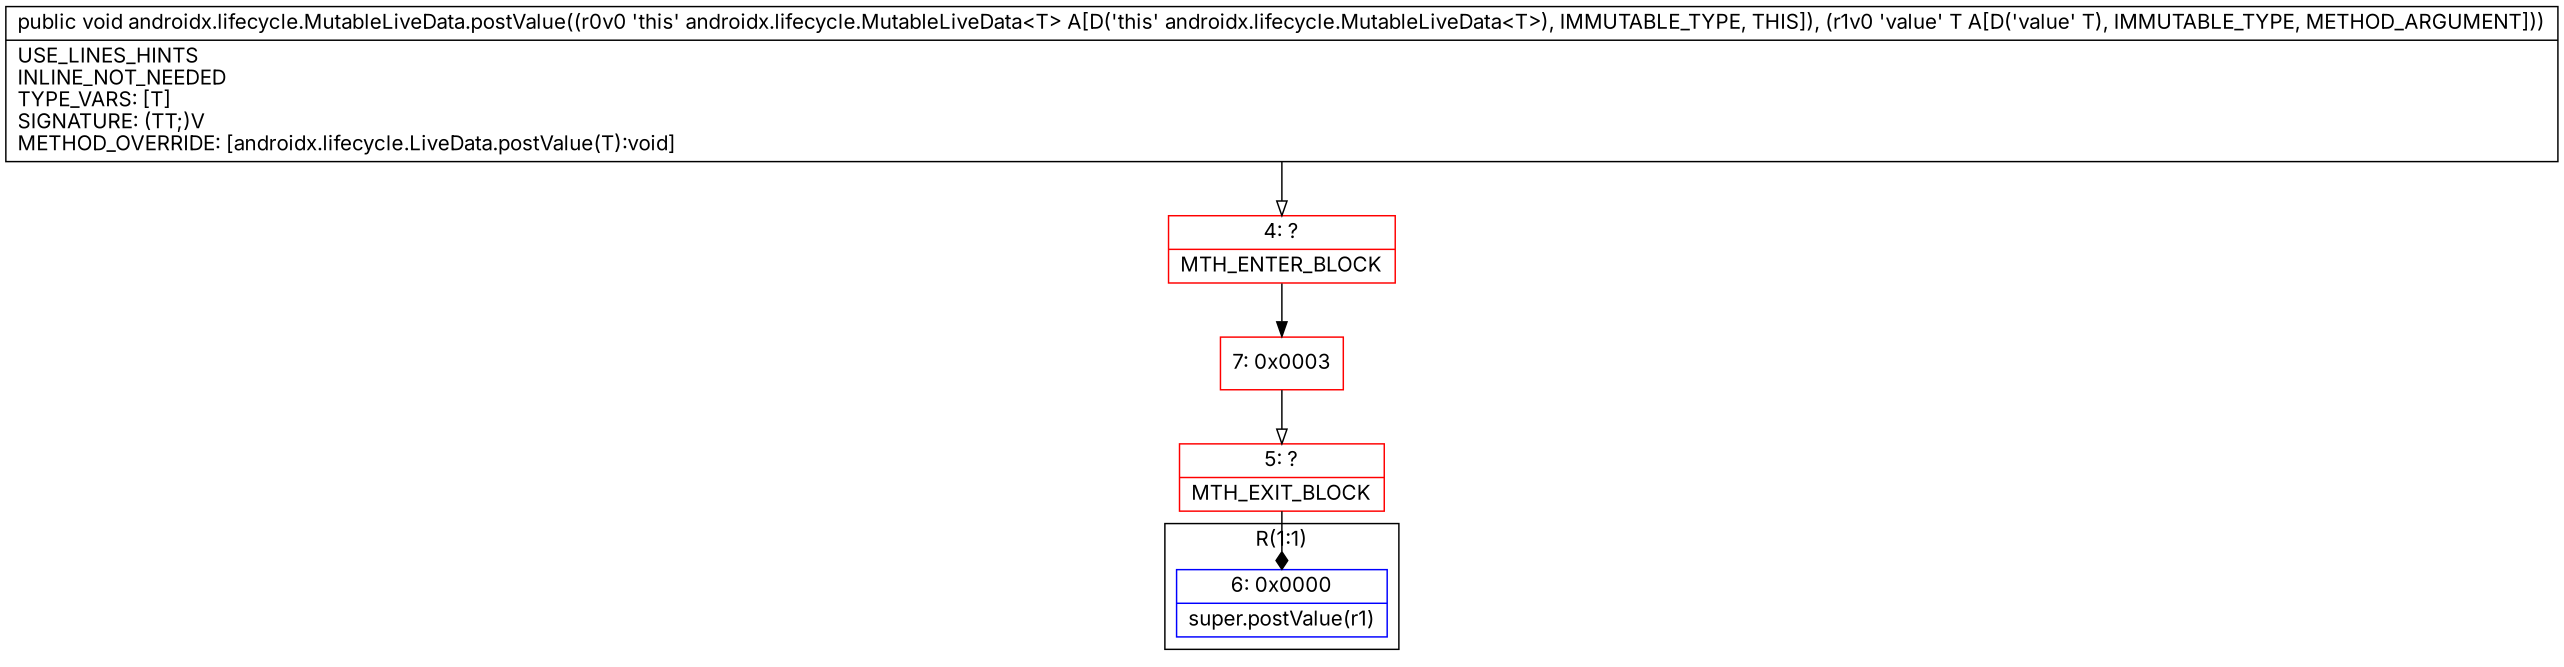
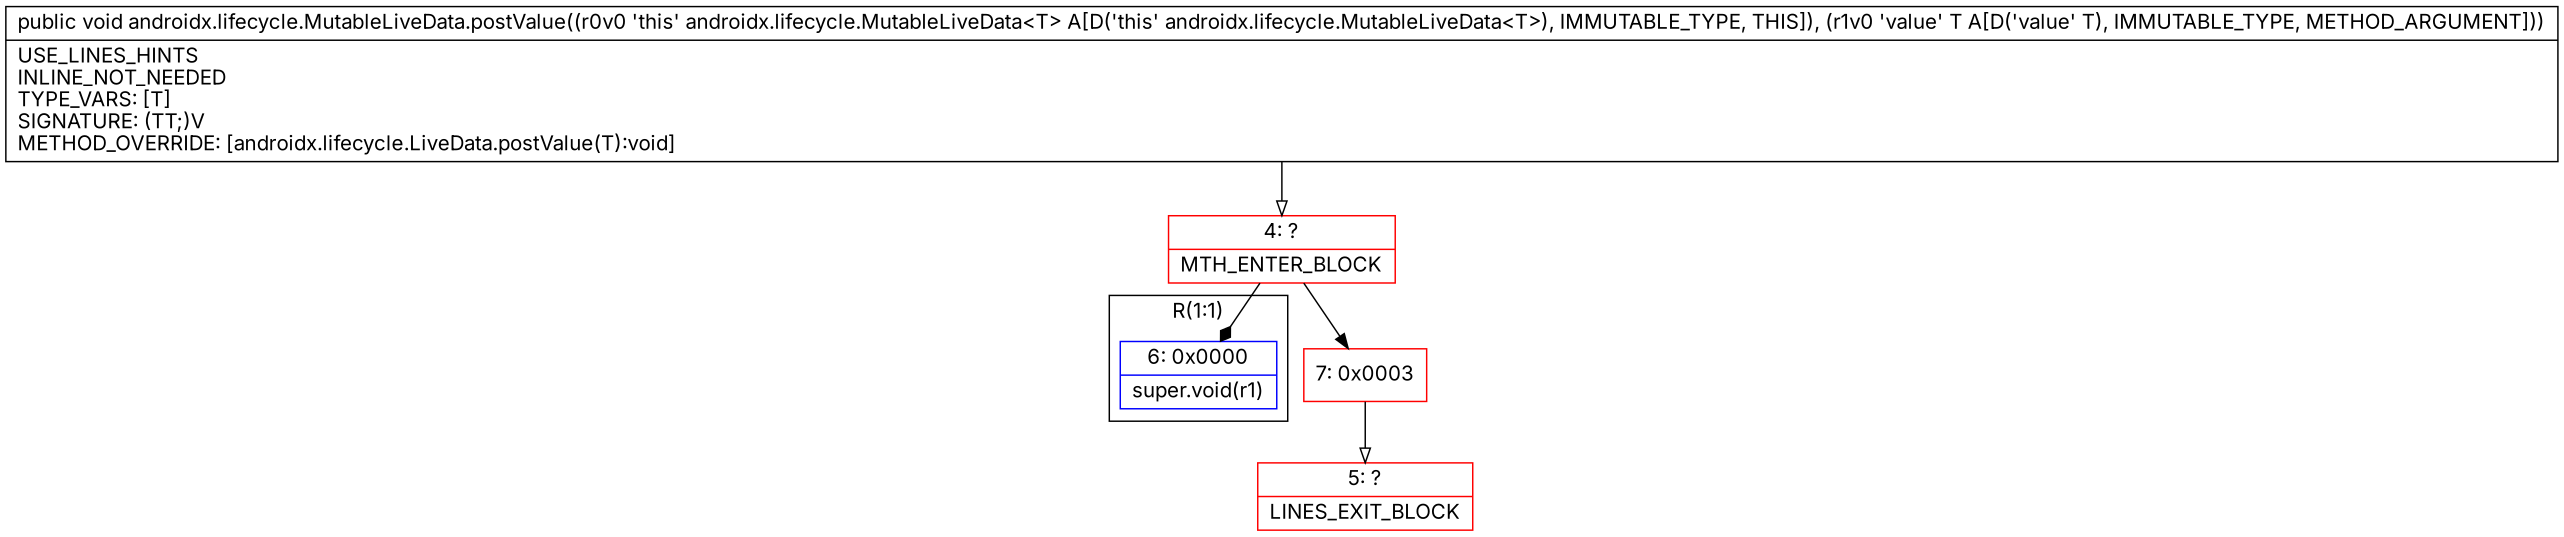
(1282, 494) -> (1365, 513)
(1282, 532) -> (1245, 305)
(1282, 619) -> (1199, 391)
